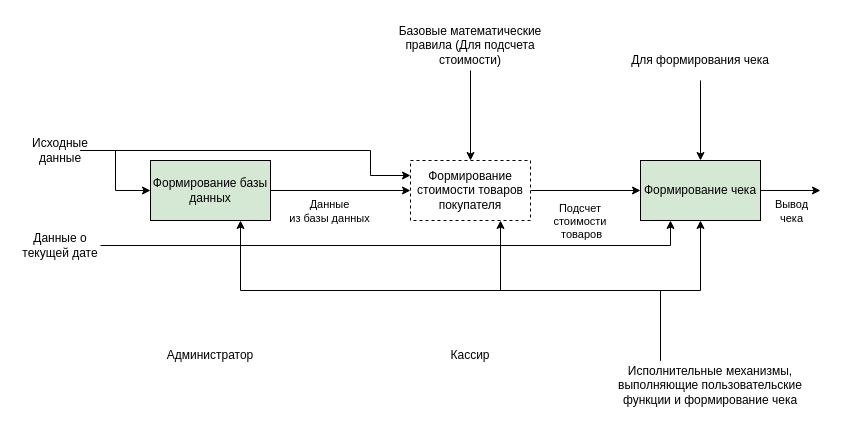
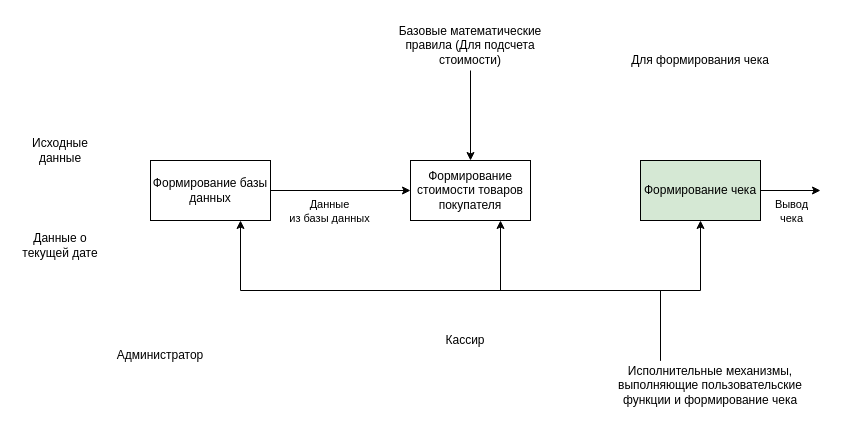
(701, 117) -> none
(273, 151) -> none
(116, 185) -> none
(211, 191) -> (211, 191)
(471, 191) -> (471, 191)
(582, 191) -> none
(395, 246) -> none
(211, 356) -> (161, 356)
(471, 356) -> (466, 341)
